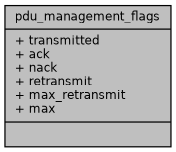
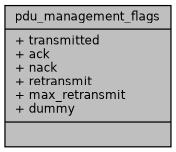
(36, 109) -> (45, 109)
